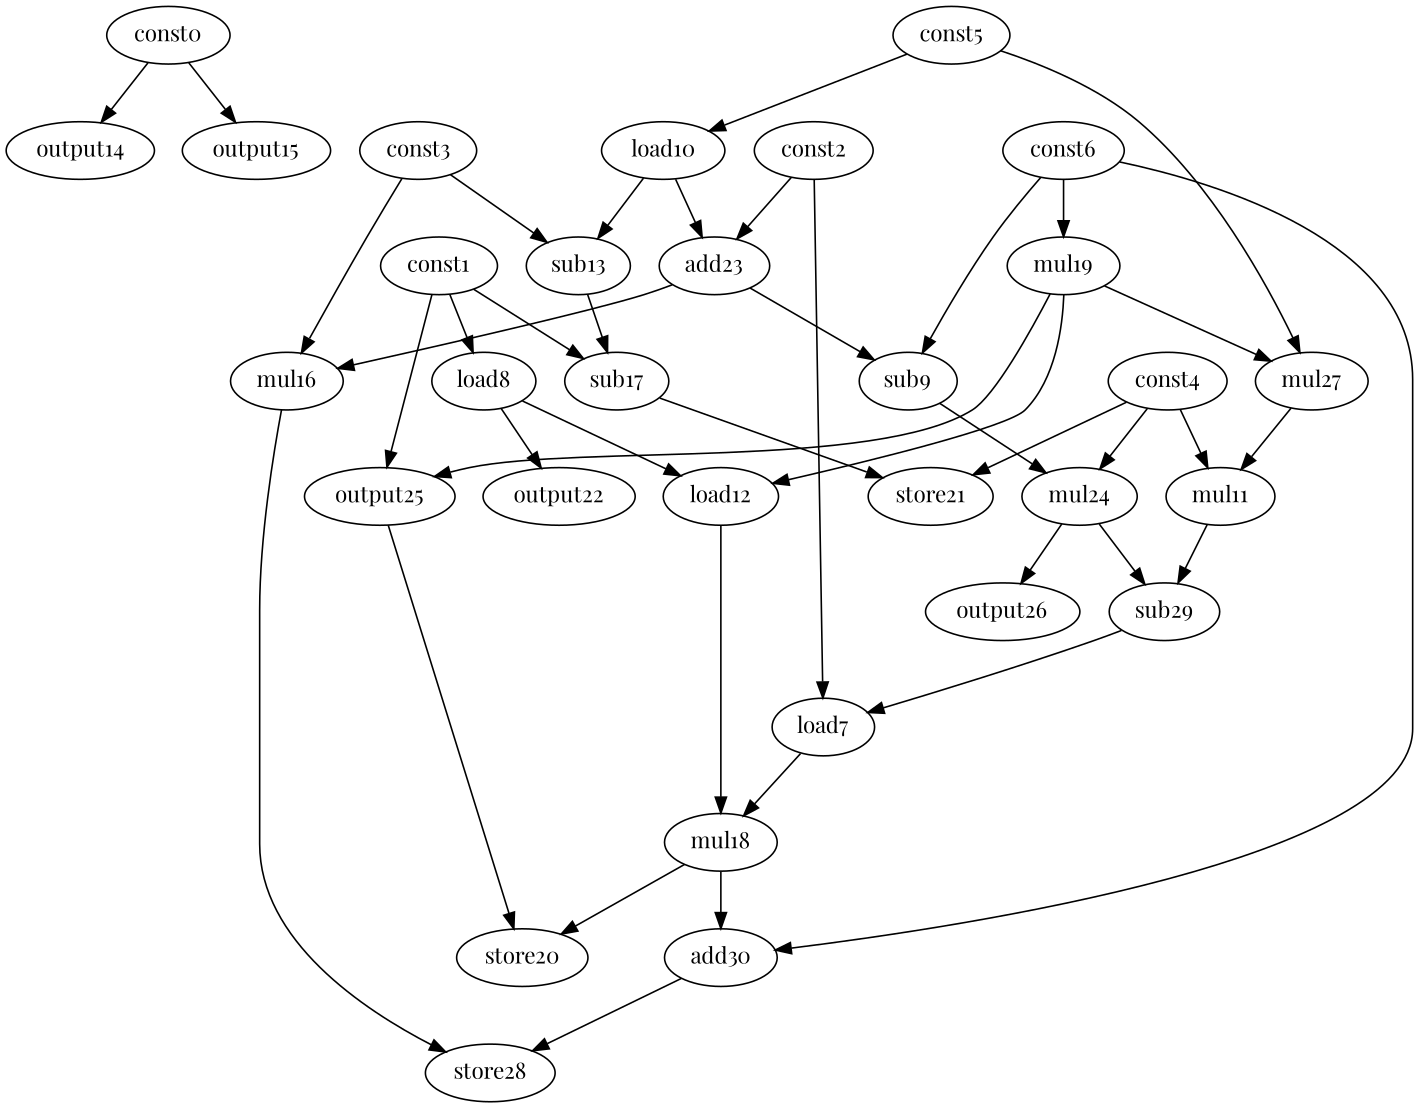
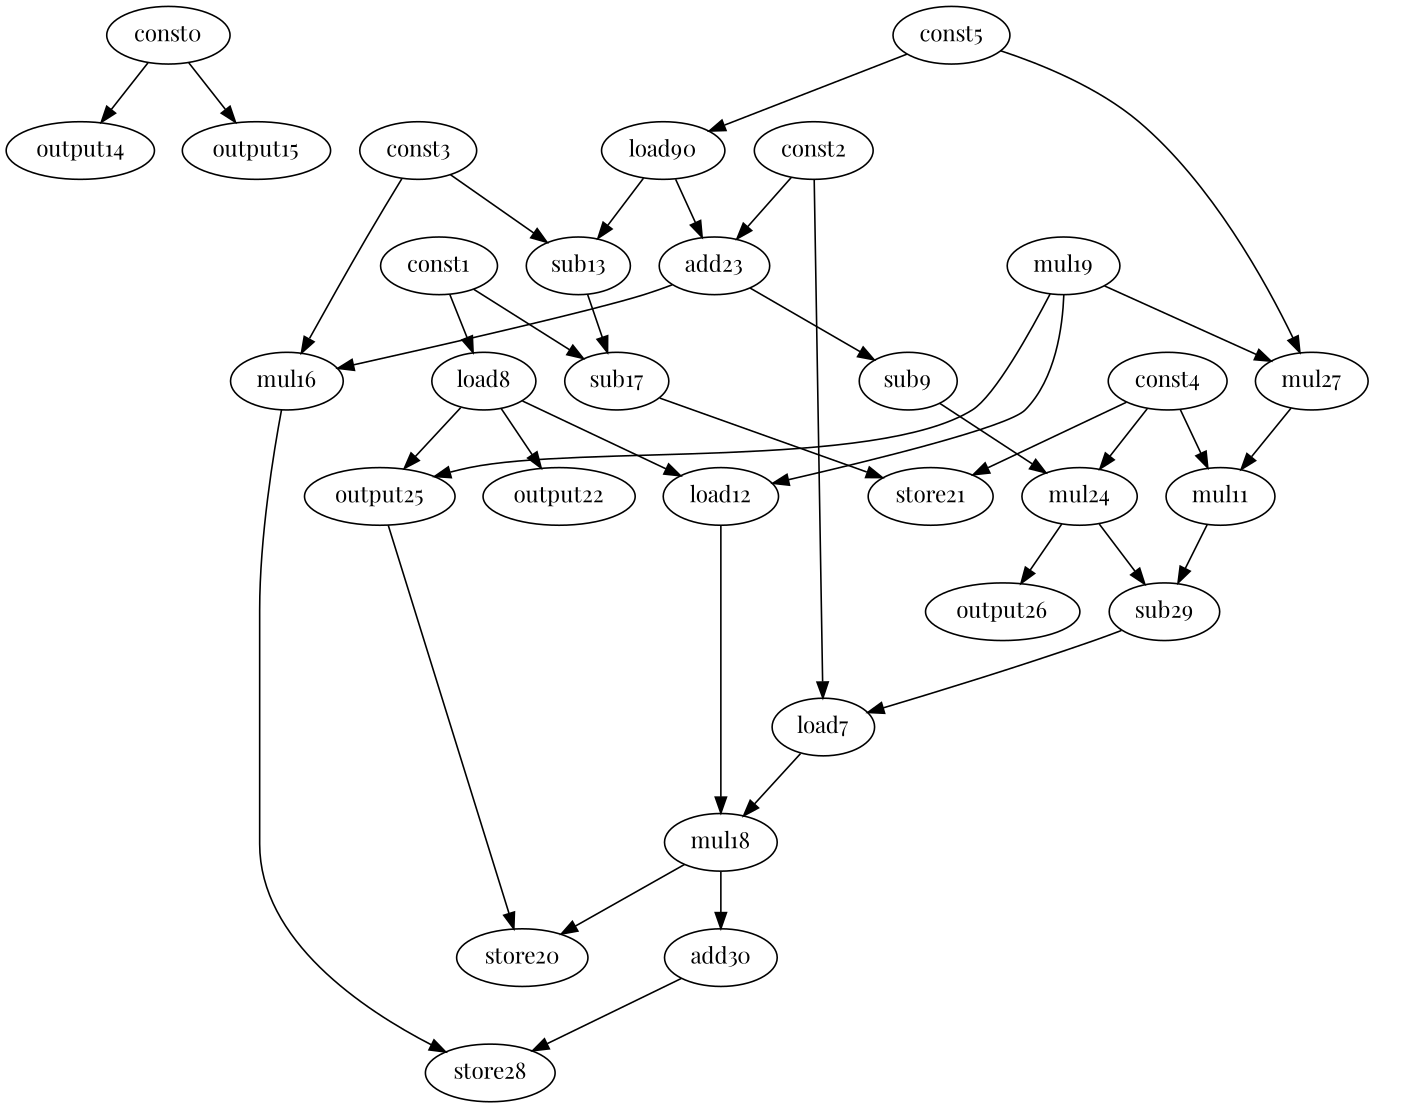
(663, 151) -> (663, 151)
(1064, 151) -> none
(411, 373) -> (438, 432)
